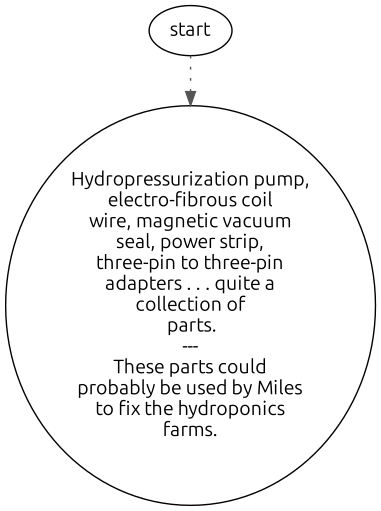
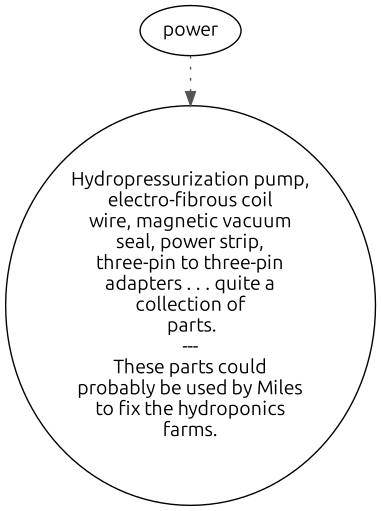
(191, 31) -> (191, 31)
